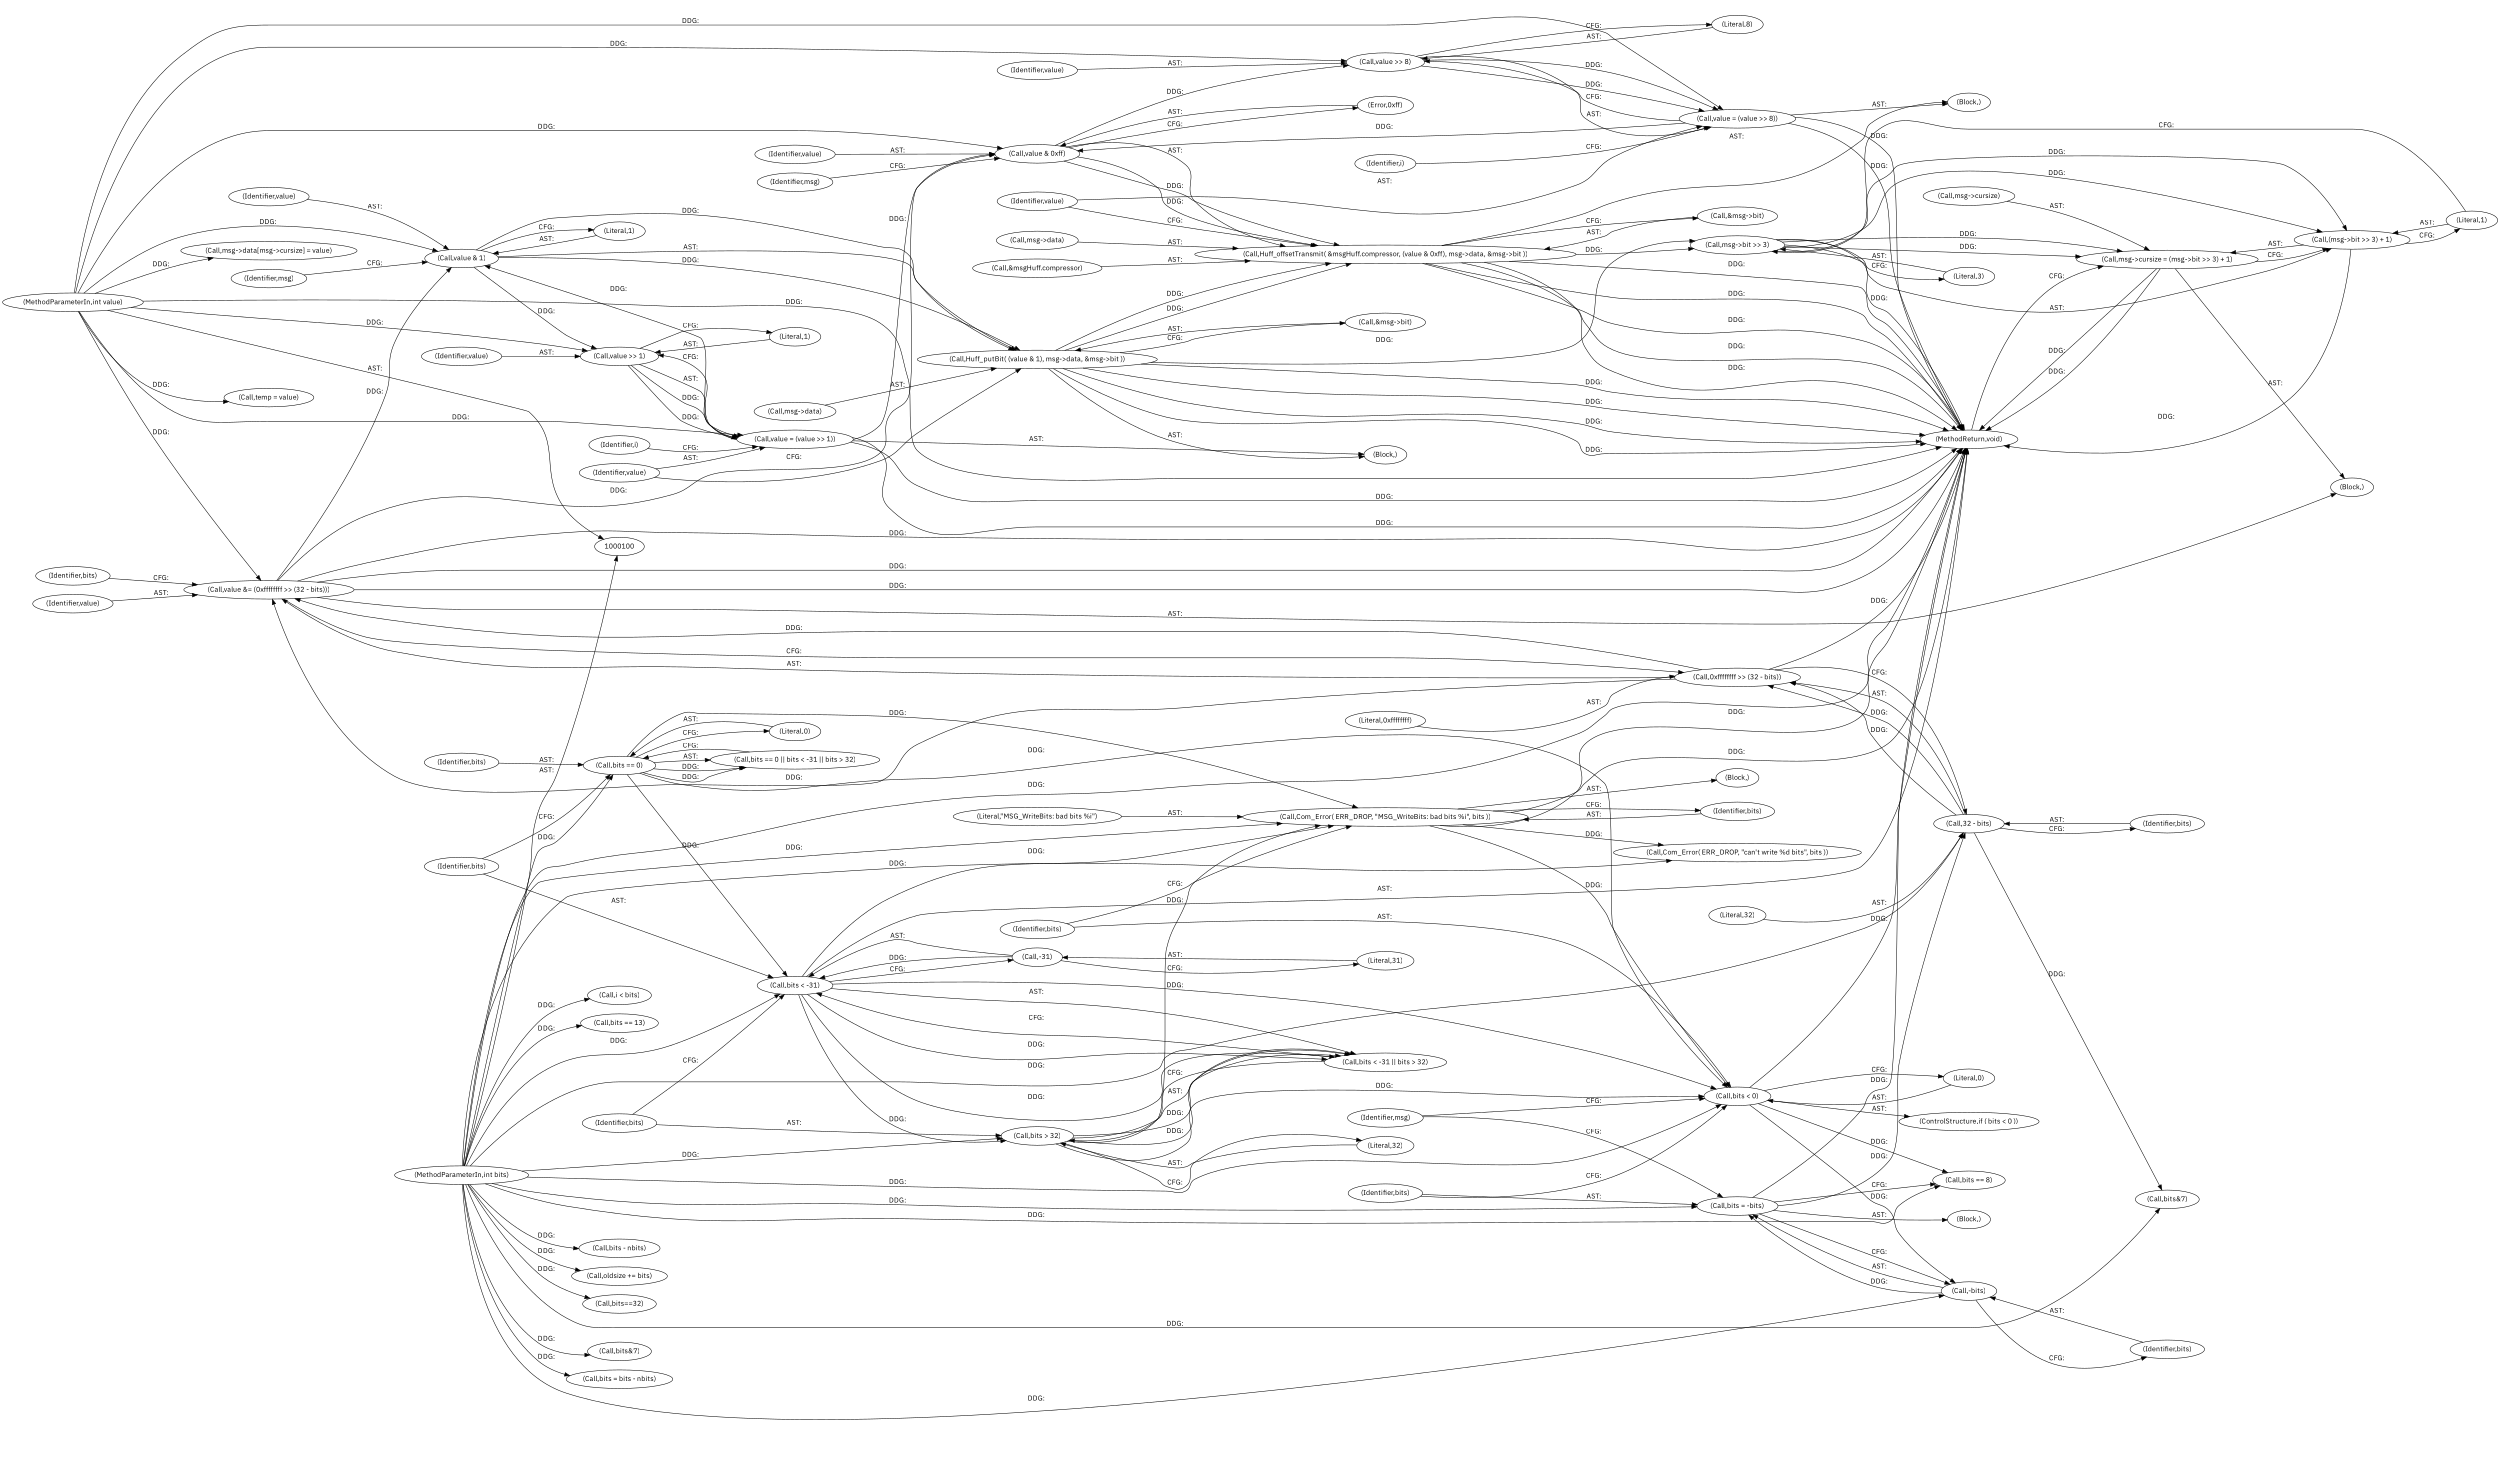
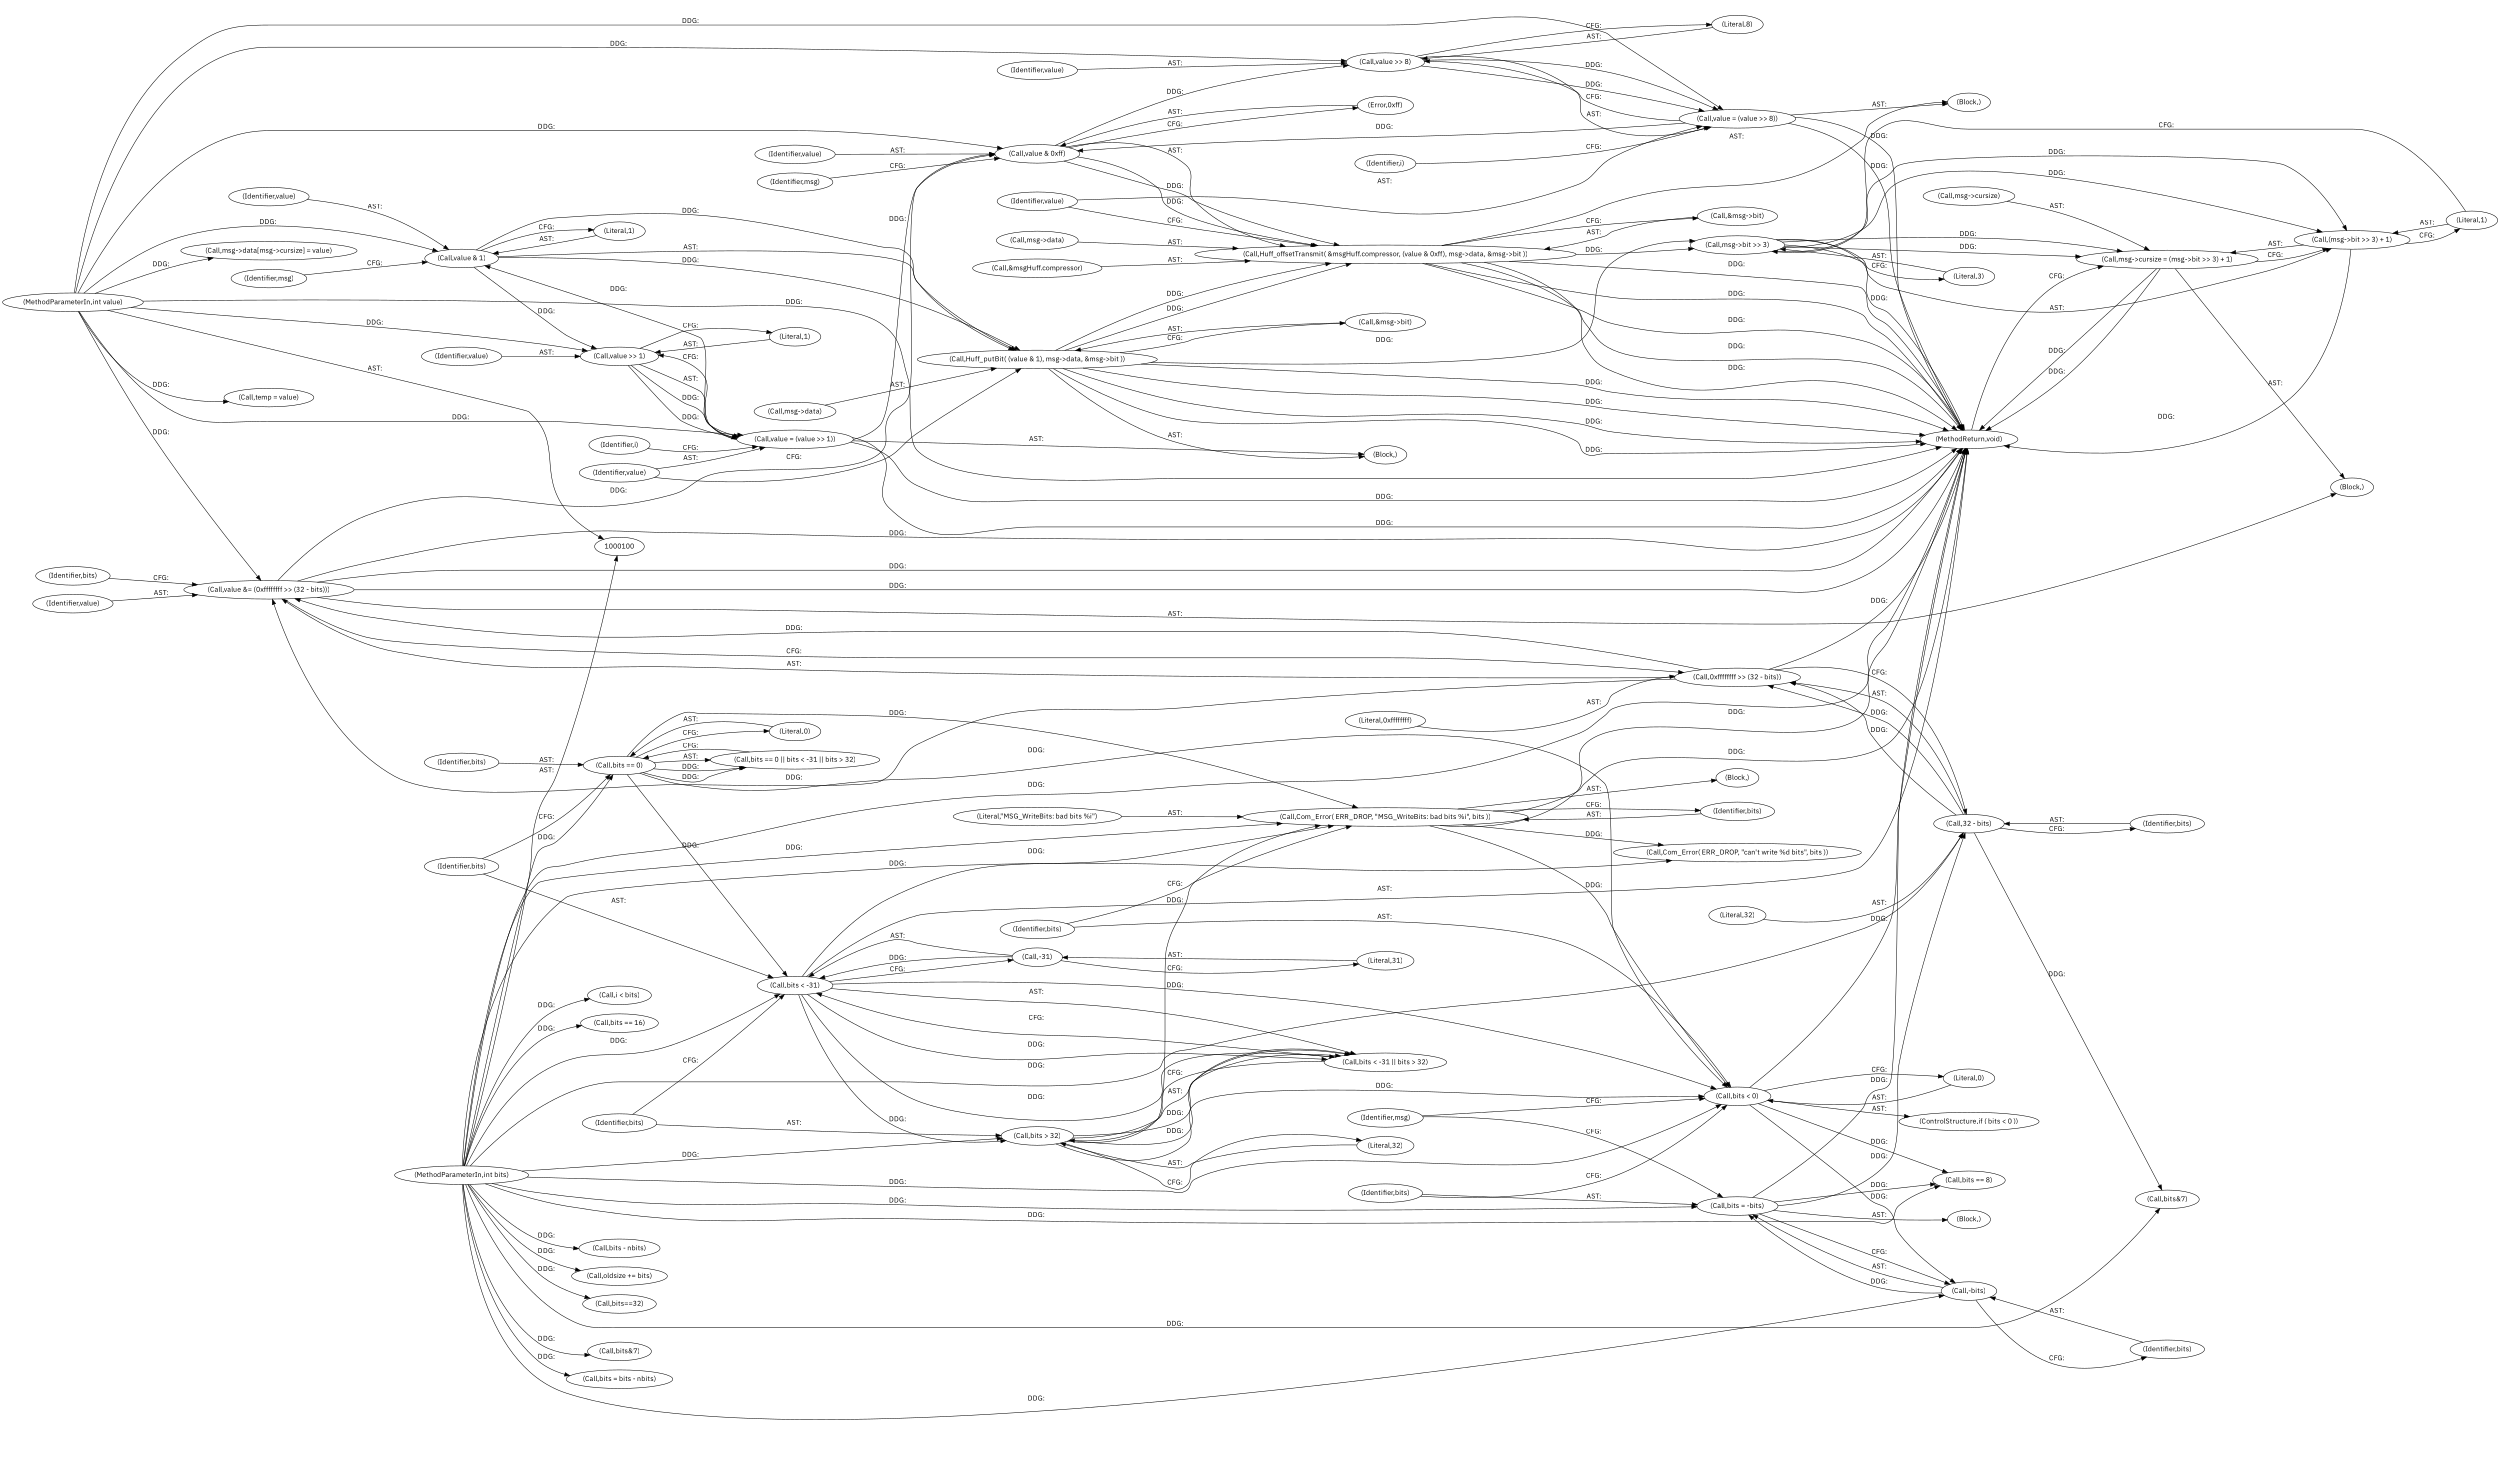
(371, 428) -> none
(619, 1023) -> (619, 1023)
(1880, 1185) -> (1880, 1185)
